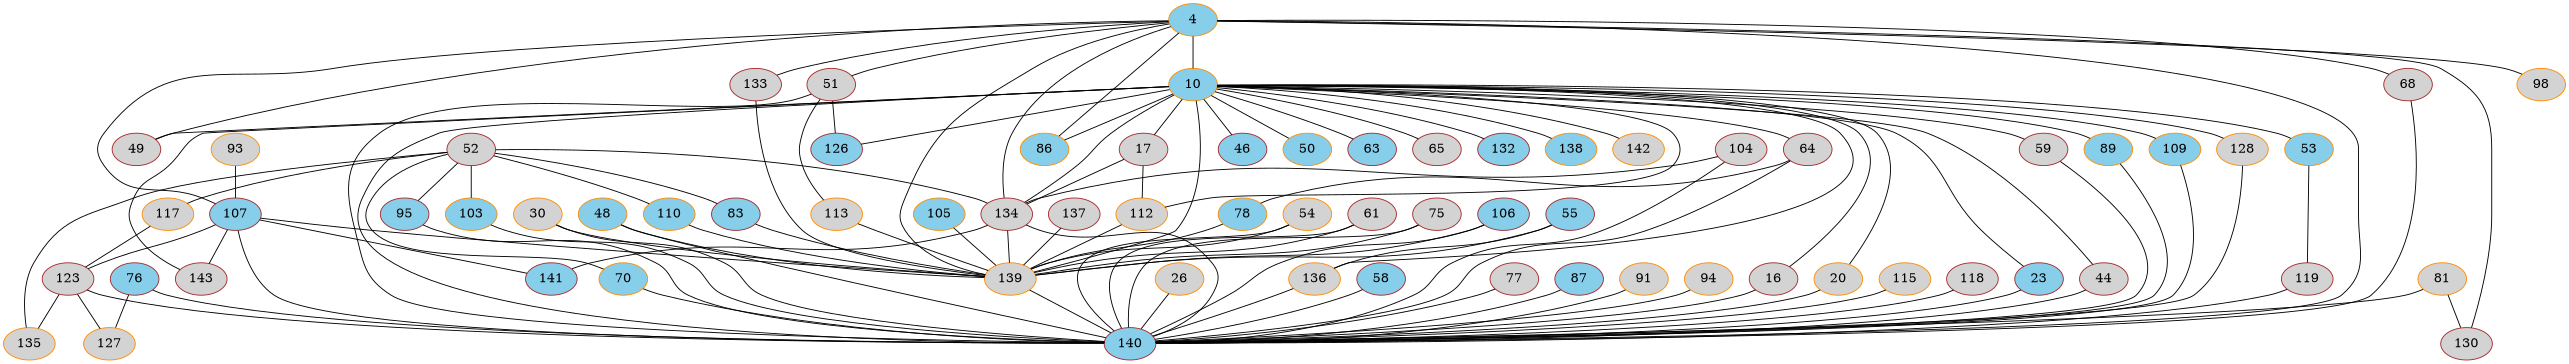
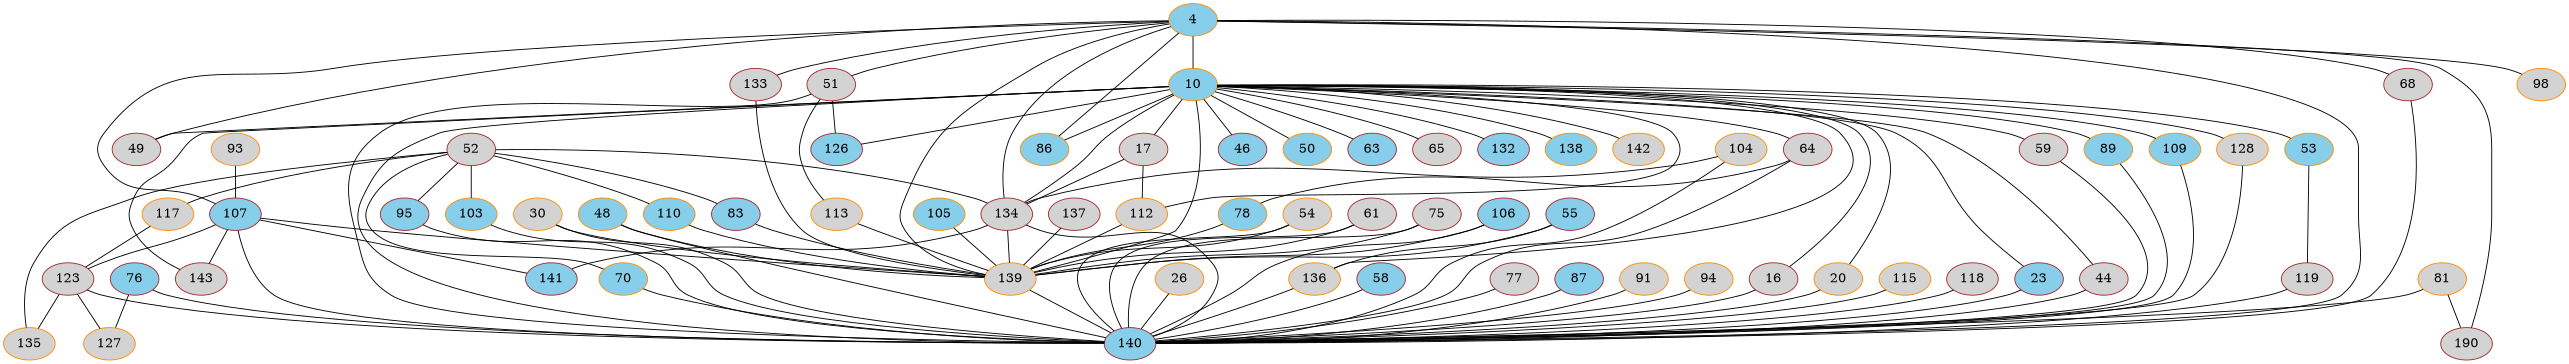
(1741, 149) -> (1741, 149)
(2467, 344) -> (2467, 344)
